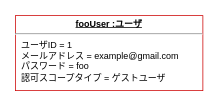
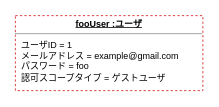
(109, 53) -> (109, 53)
